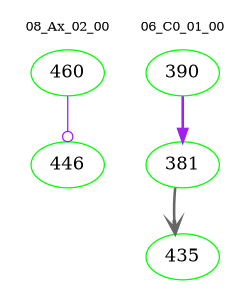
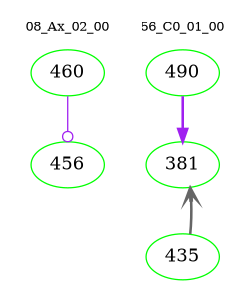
(183, 27) -> (183, 27)
(183, 73) -> (183, 73)
(68, 165) -> (68, 165)
(174, 204) -> (191, 217)
